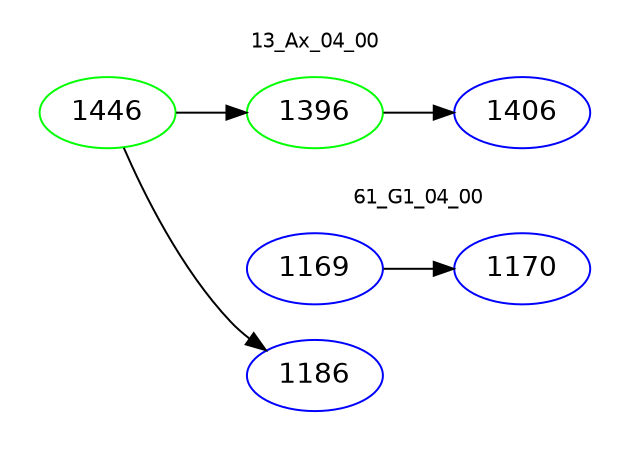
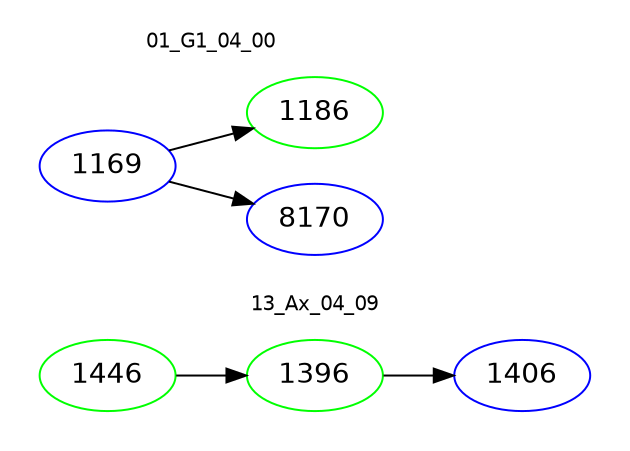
(315, 42) -> (315, 305)
(419, 199) -> (211, 42)
(177, 250) -> (201, 142)
(522, 269) -> (315, 219)
(315, 376) -> (315, 113)
